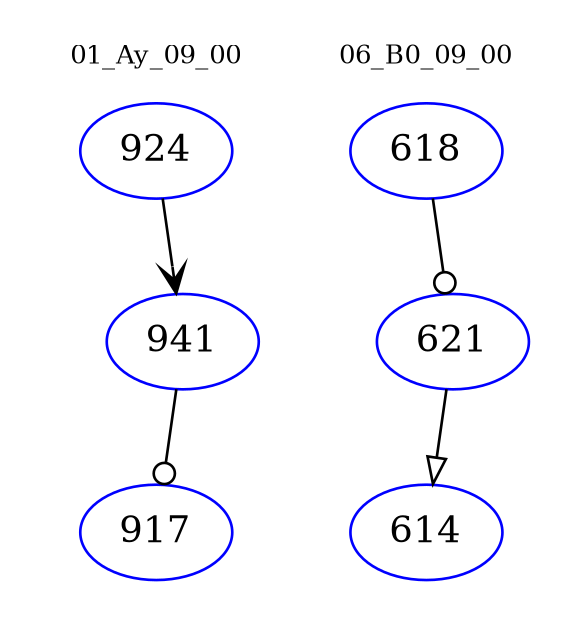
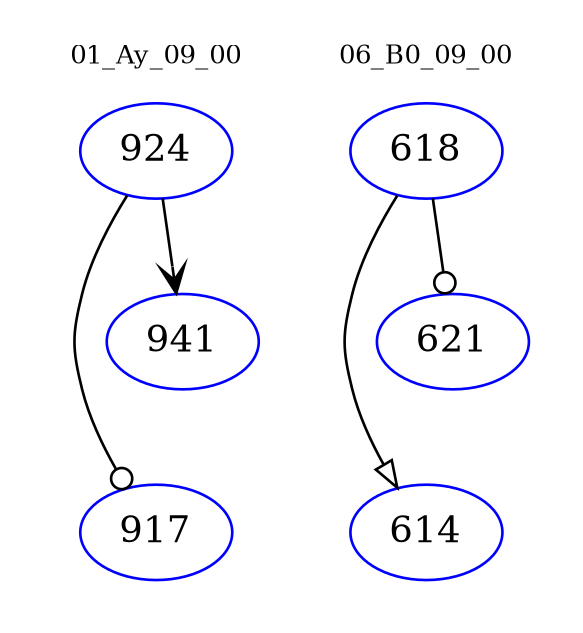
(442, 423) -> (346, 328)
(171, 426) -> (75, 331)
